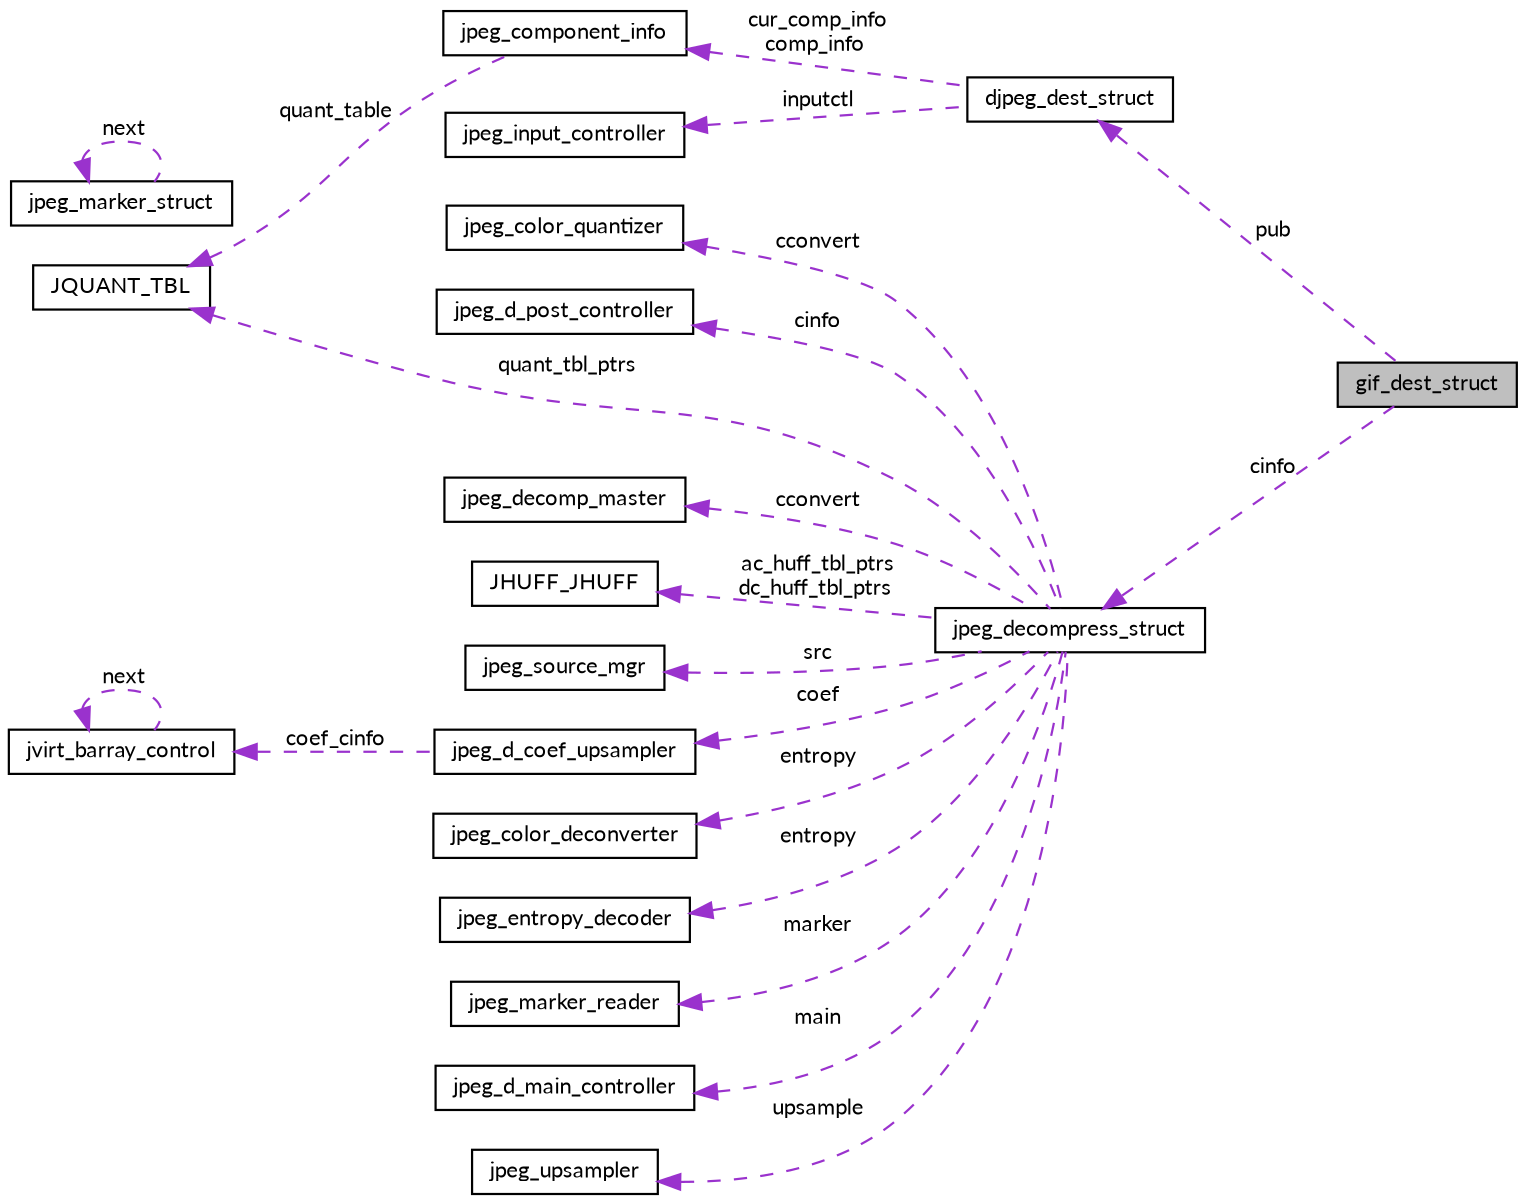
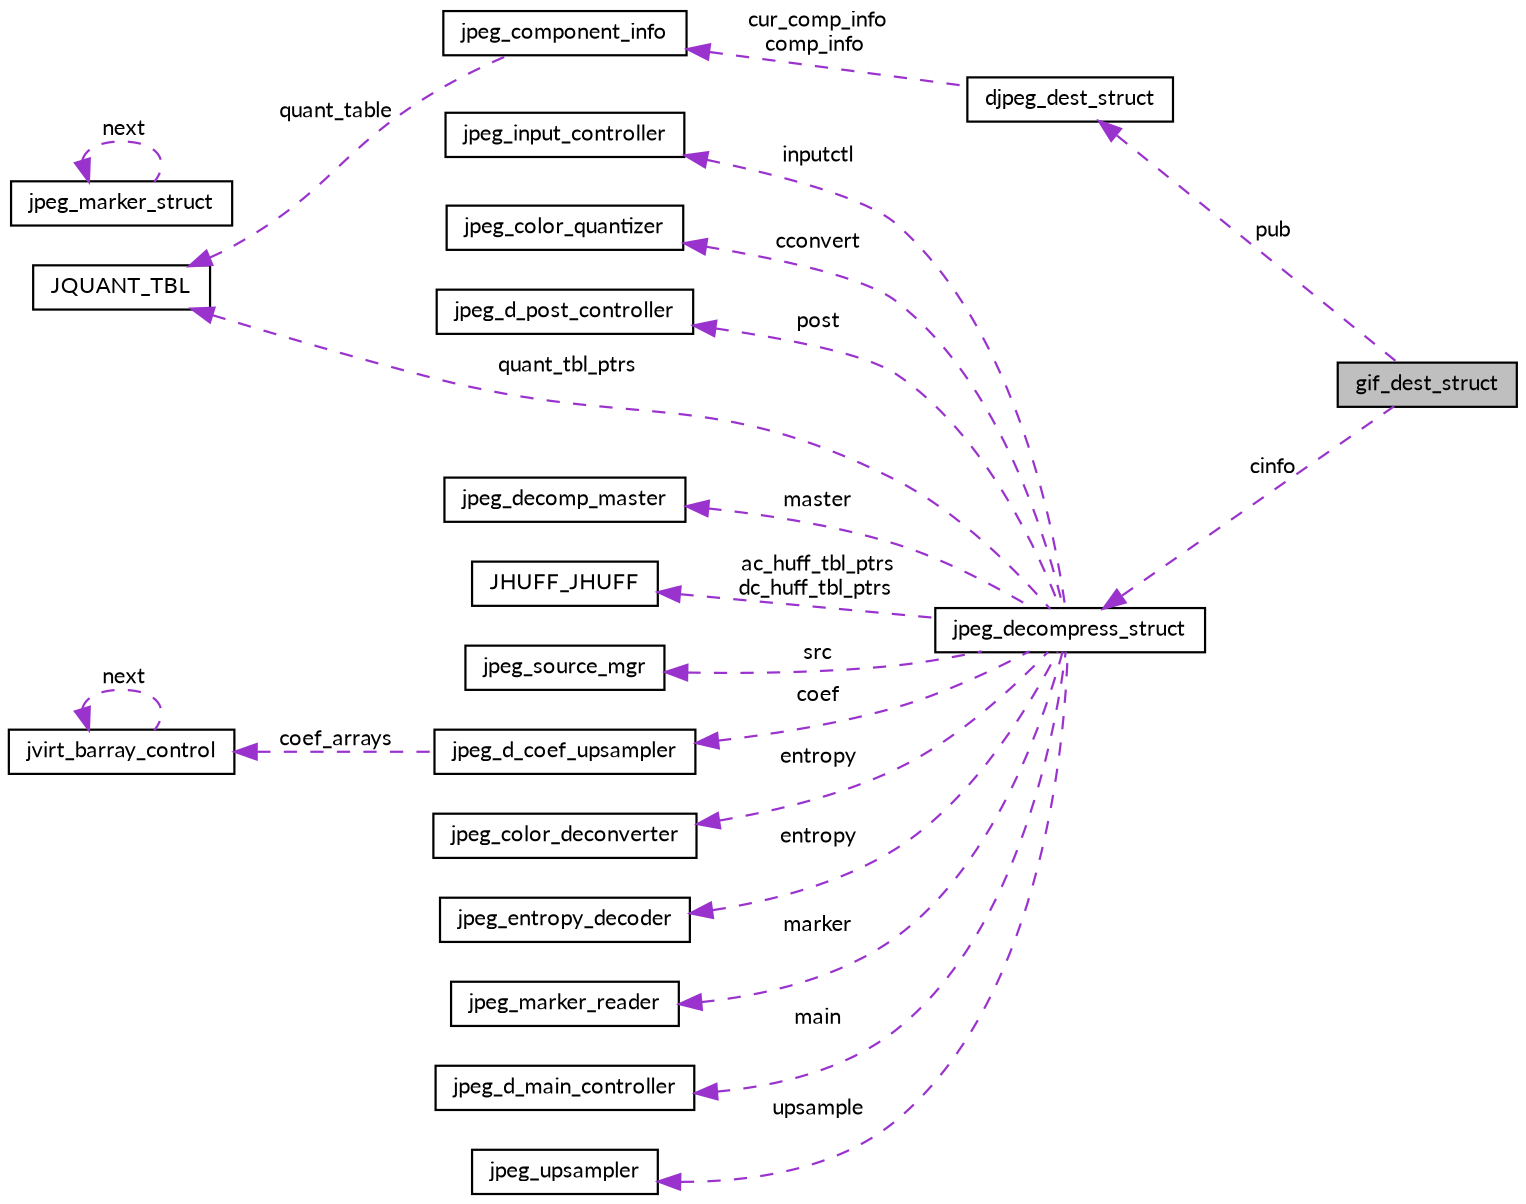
(837, 116) -> (968, 312)
(816, 322) -> (816, 322)
(816, 501) -> (816, 501)
(334, 740) -> (334, 740)
